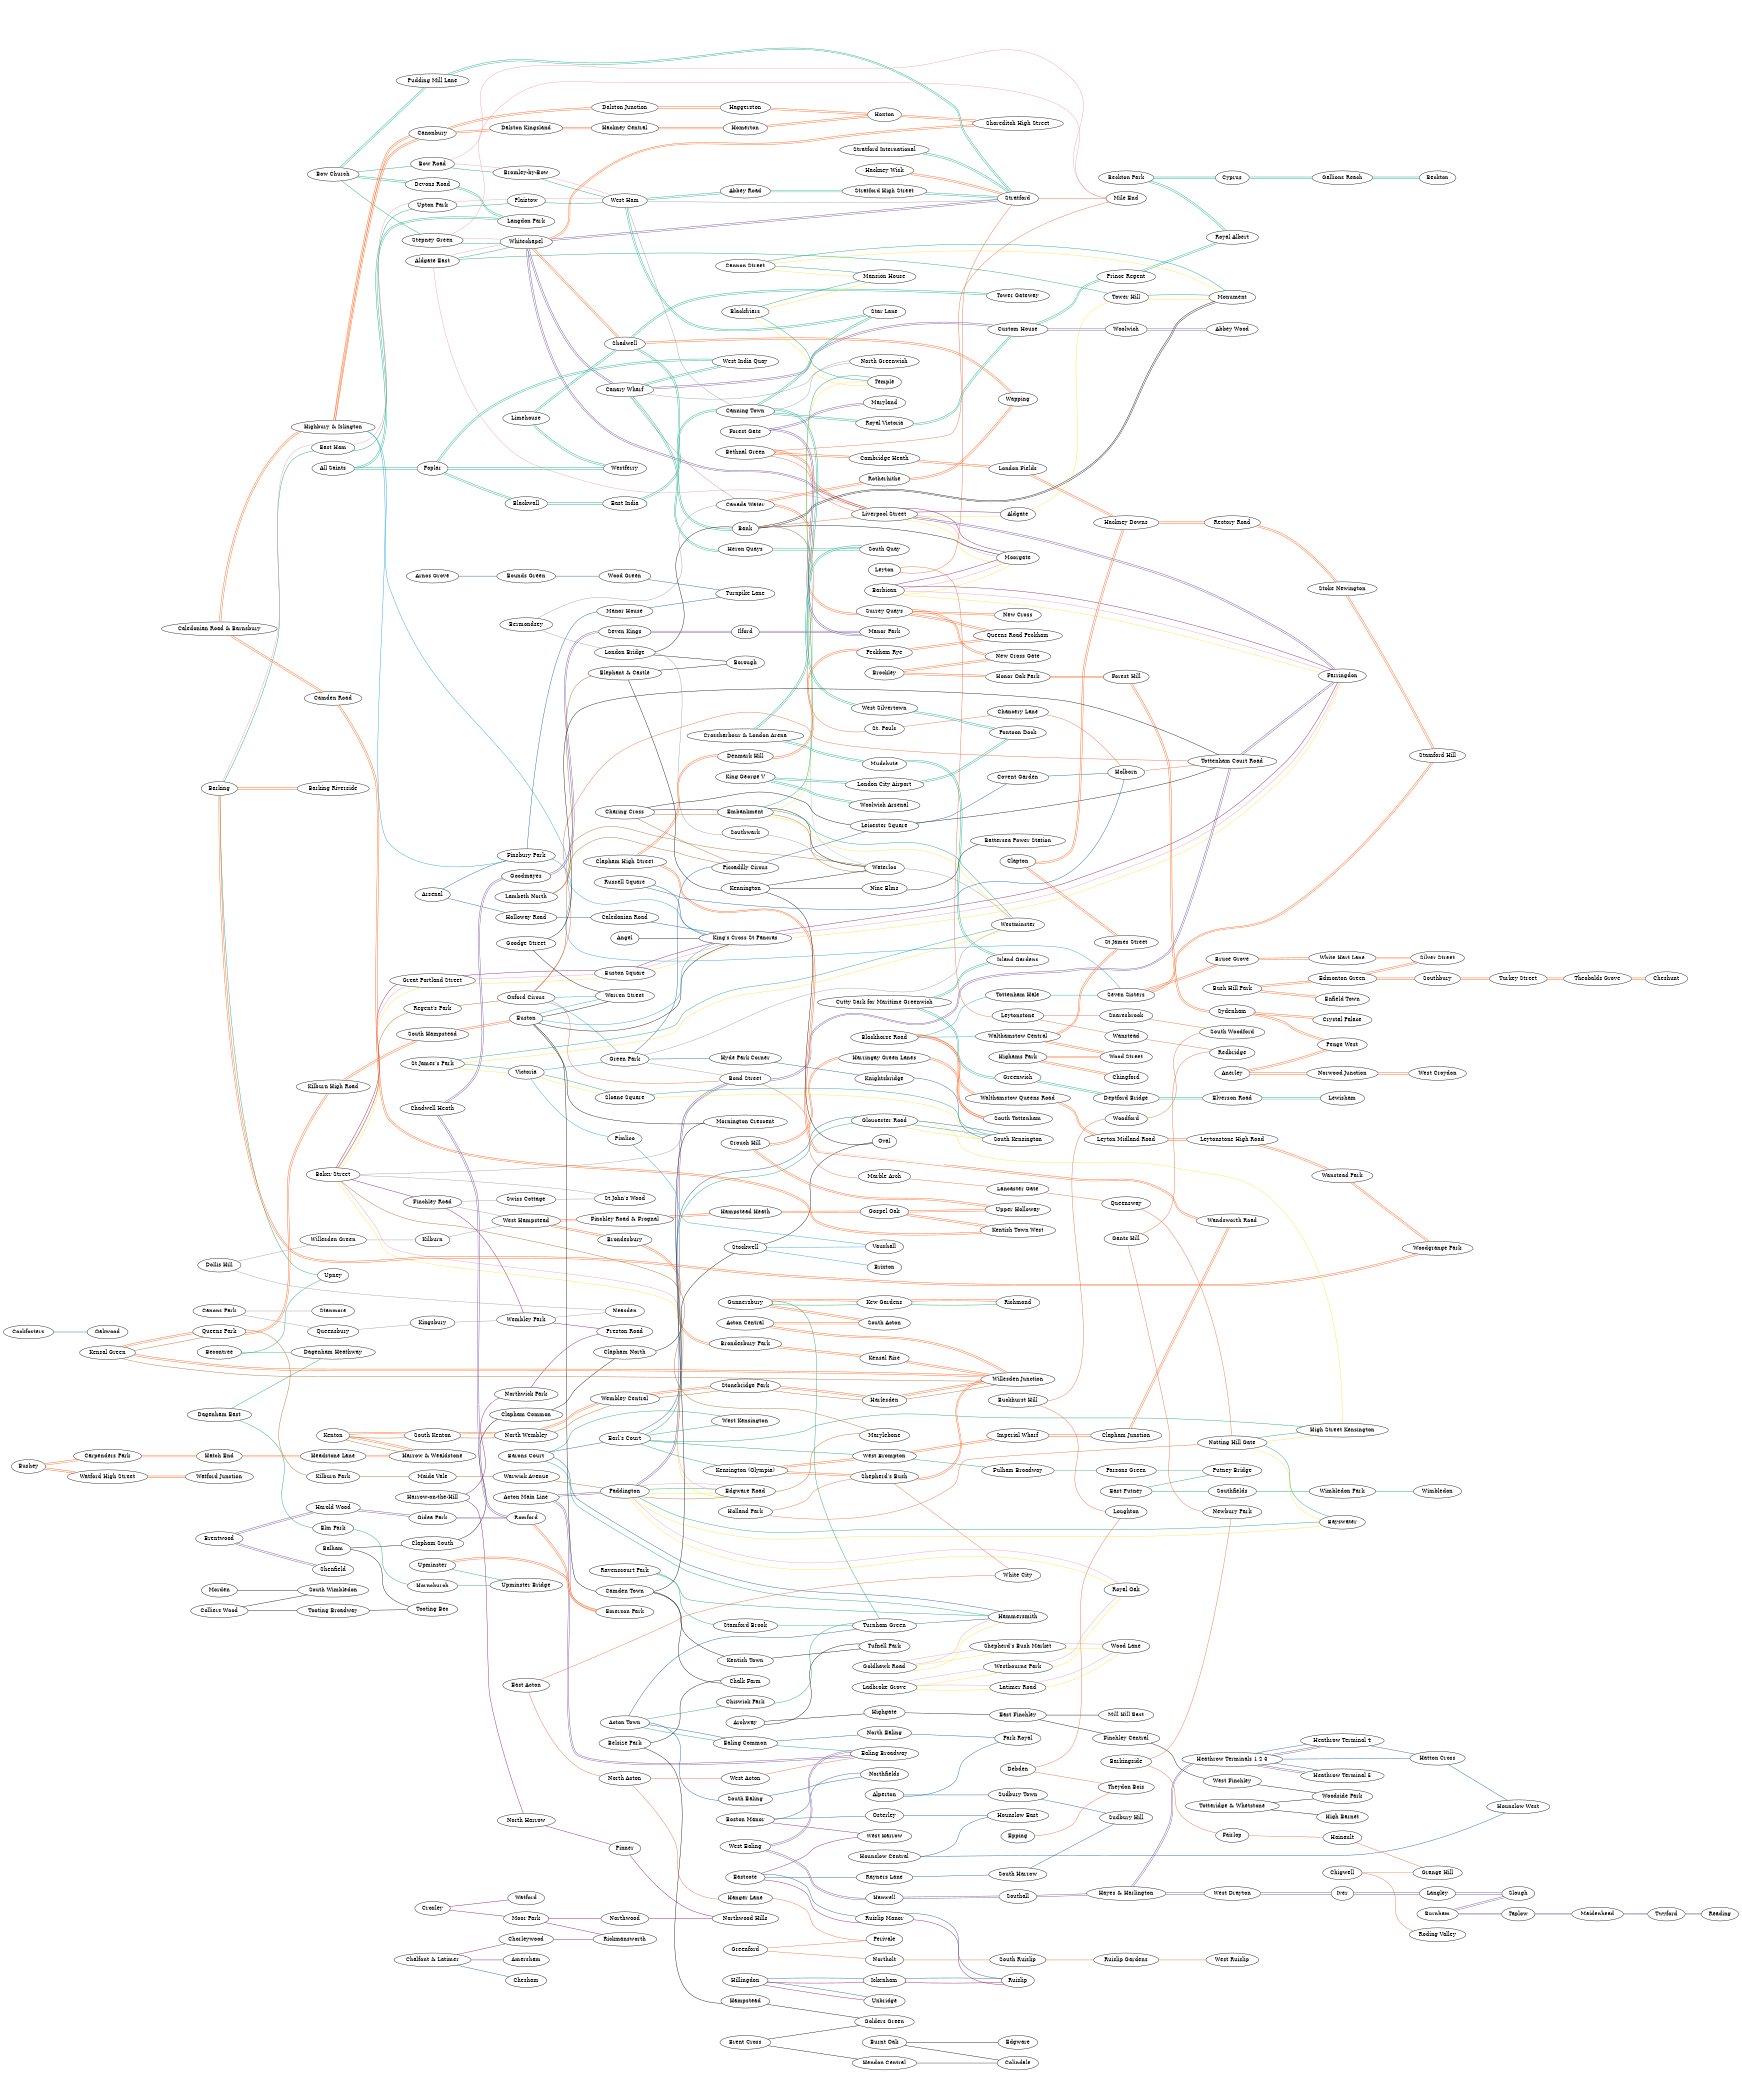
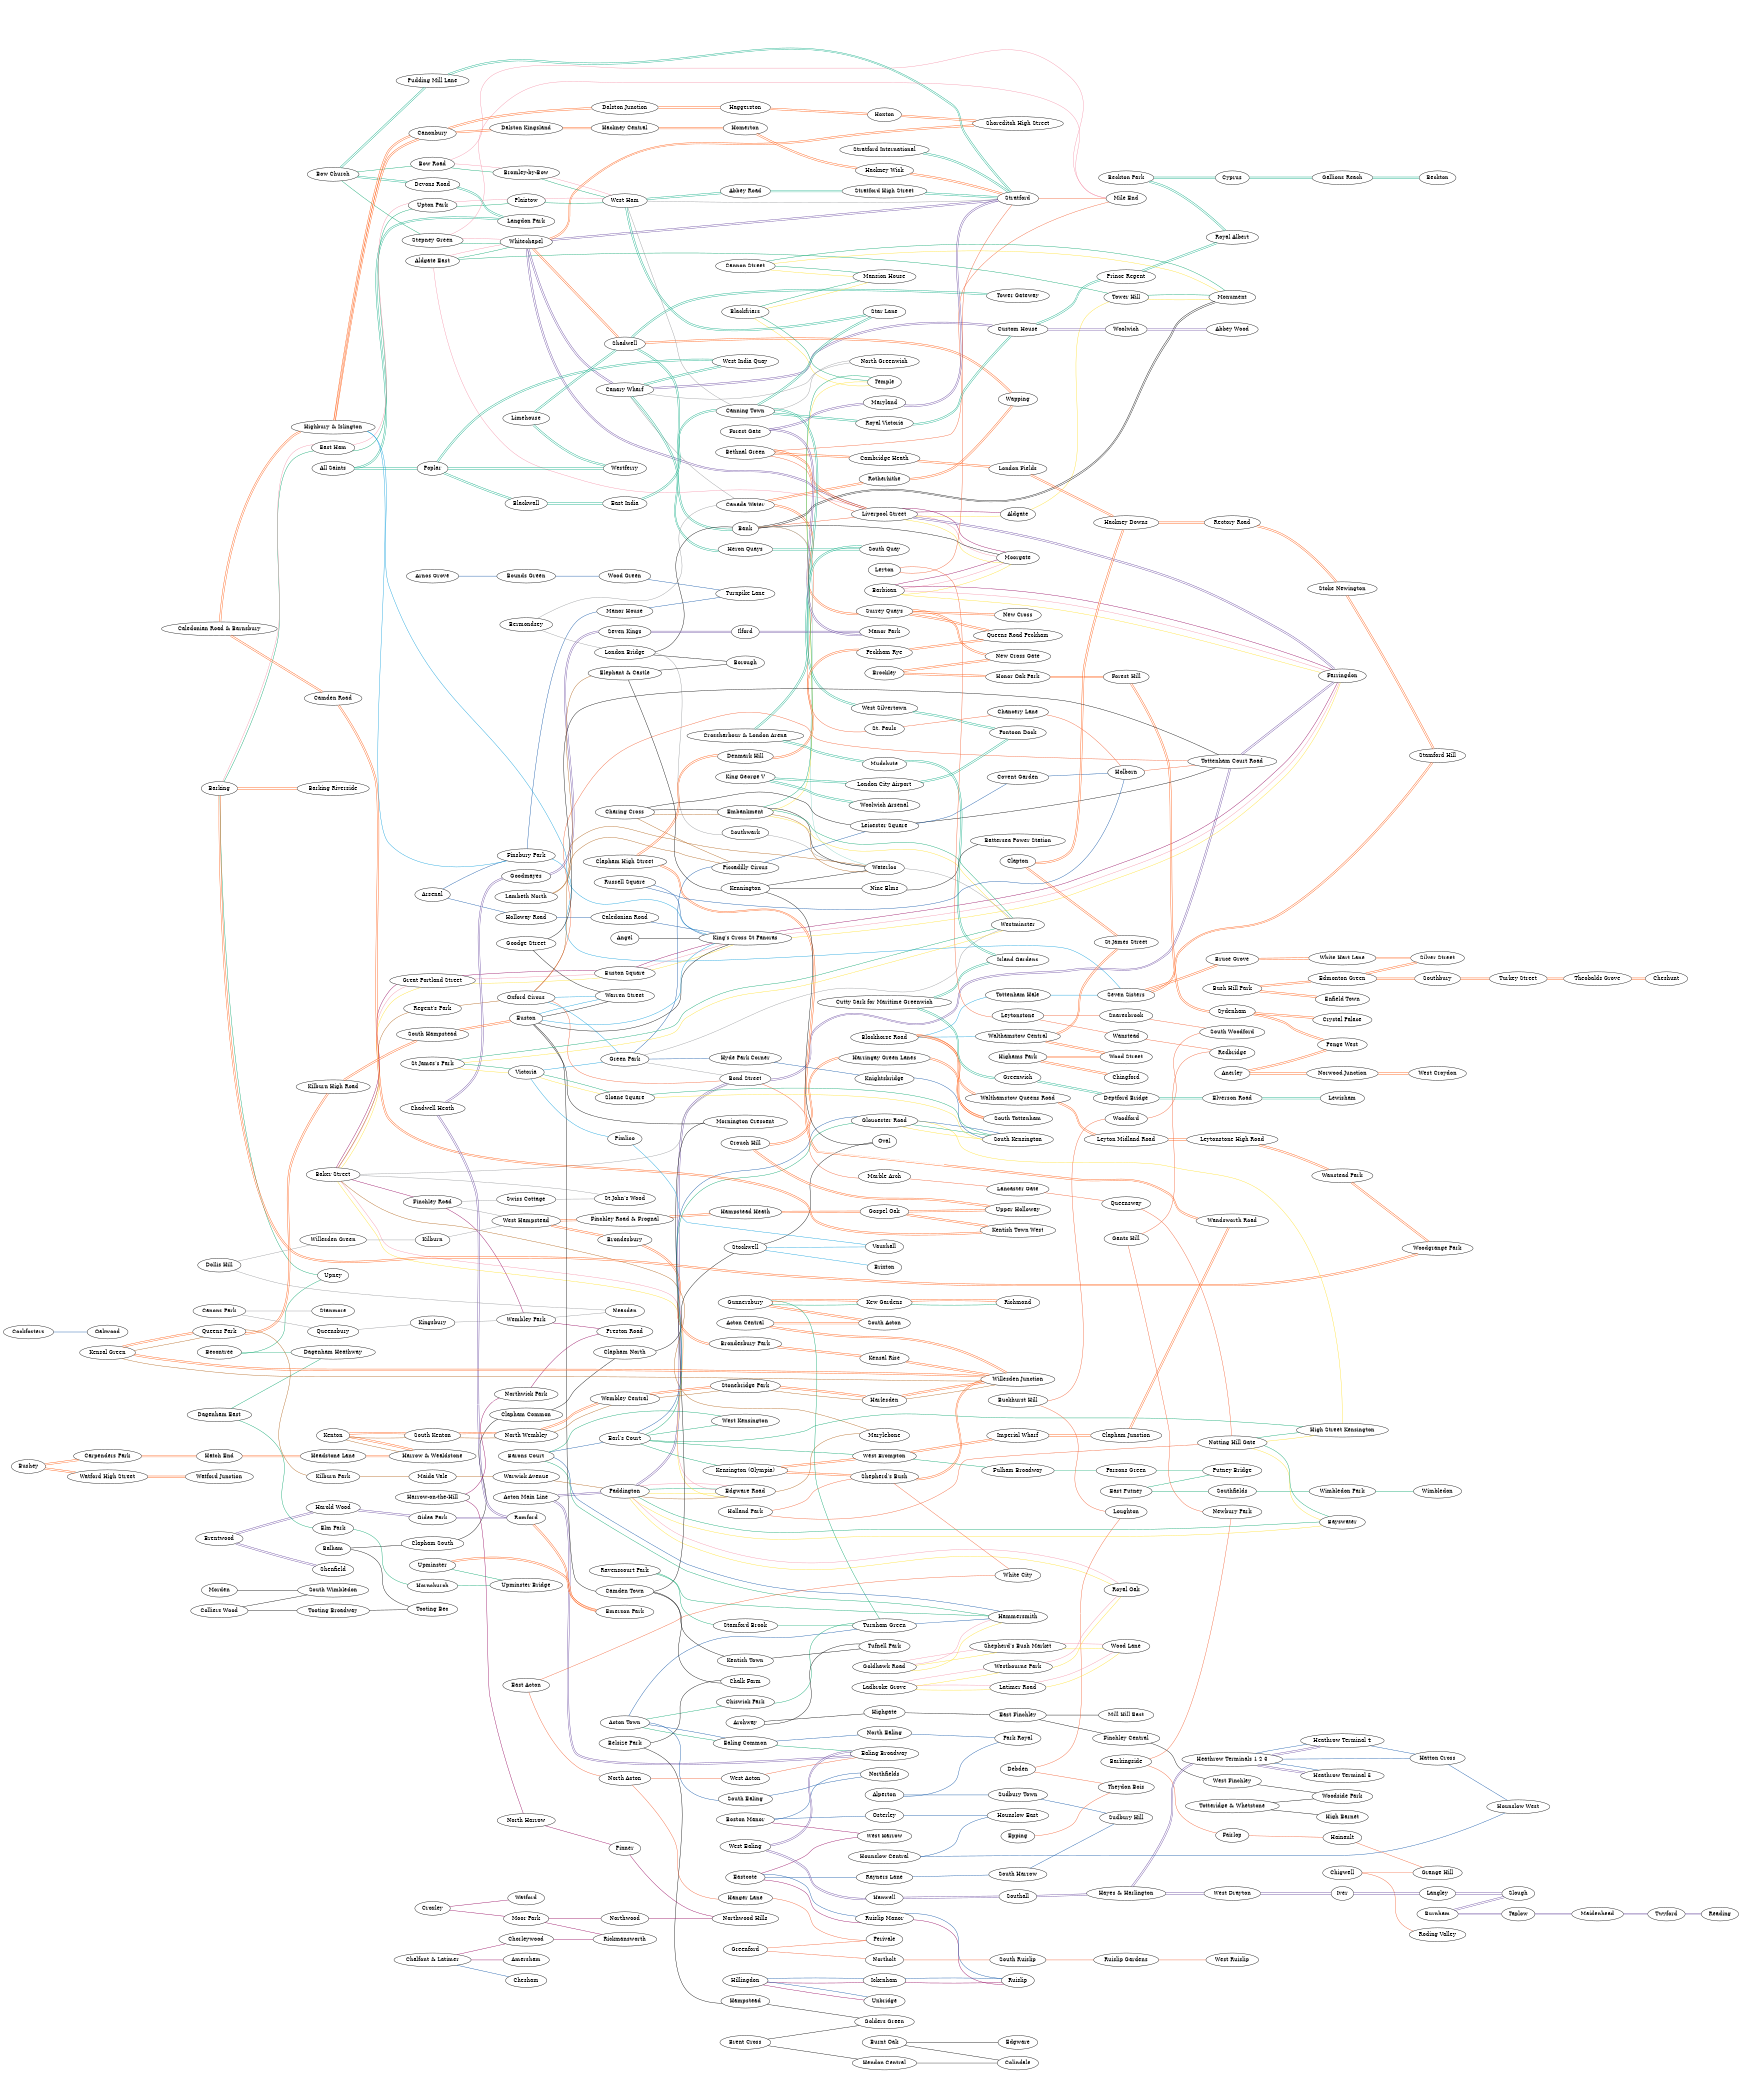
(817, 121) -> (805, 156)
none -> (958, 285)
